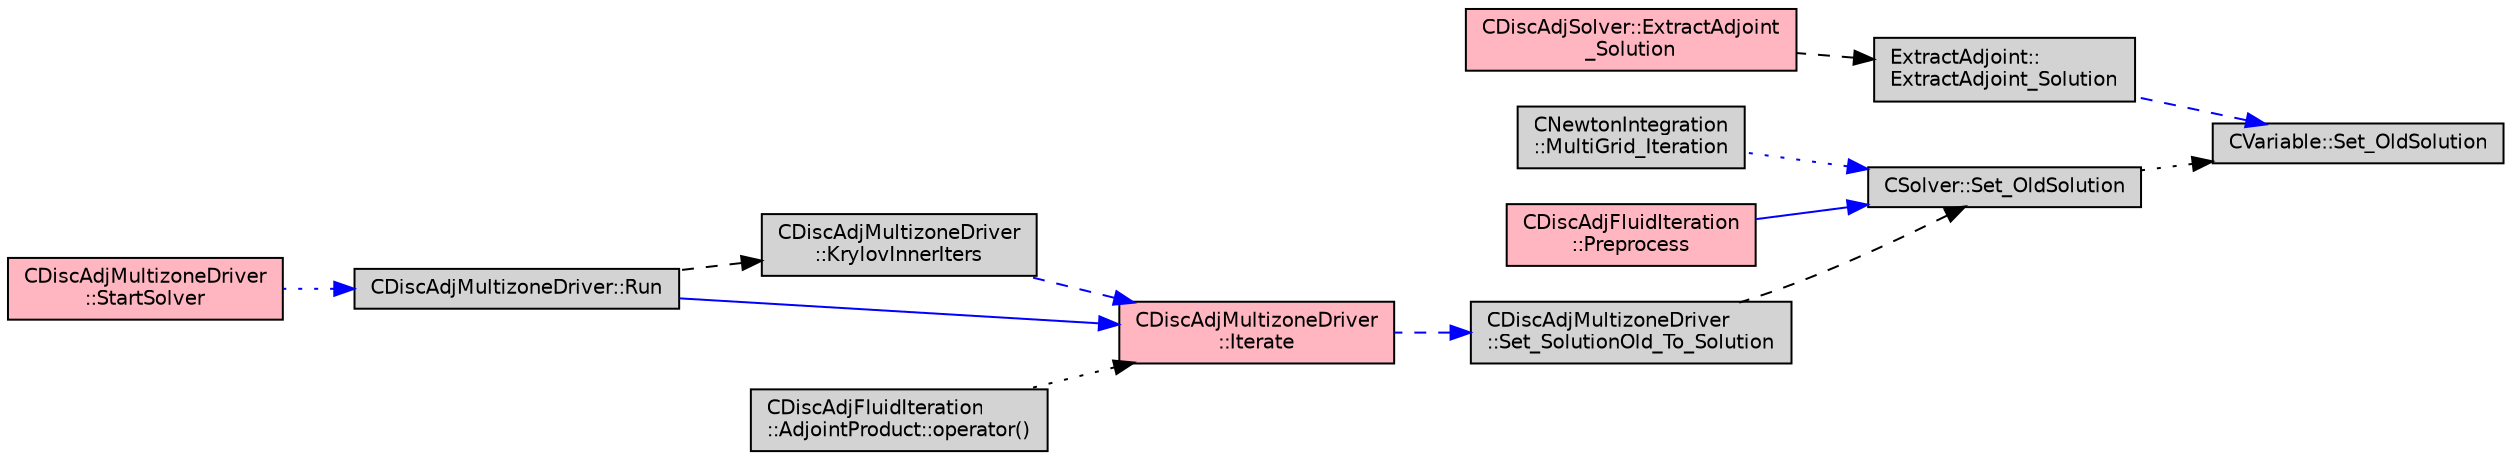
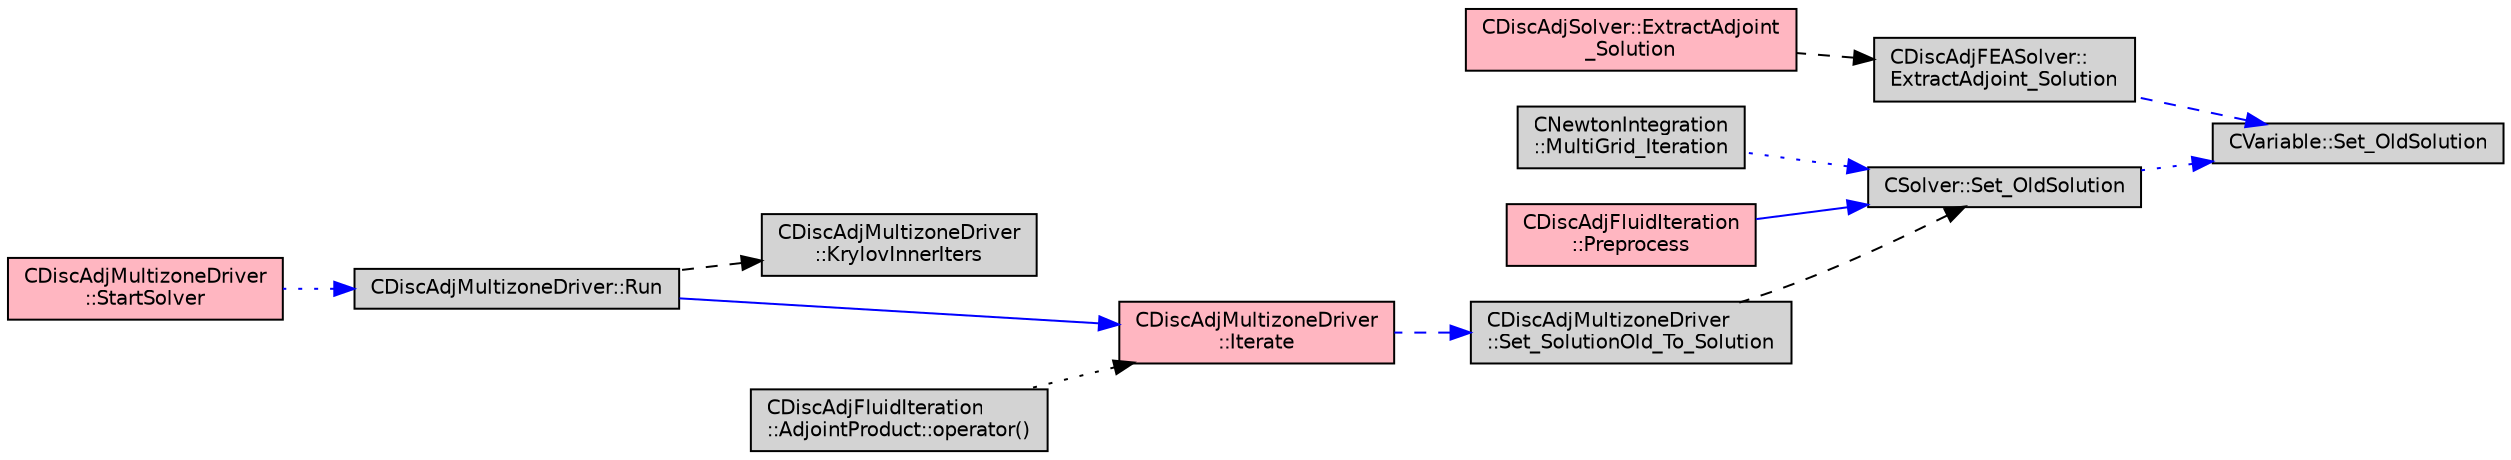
(2005, 70) -> (2005, 70)
(2167, 167) -> (2167, 167)
(1068, 286) -> none
